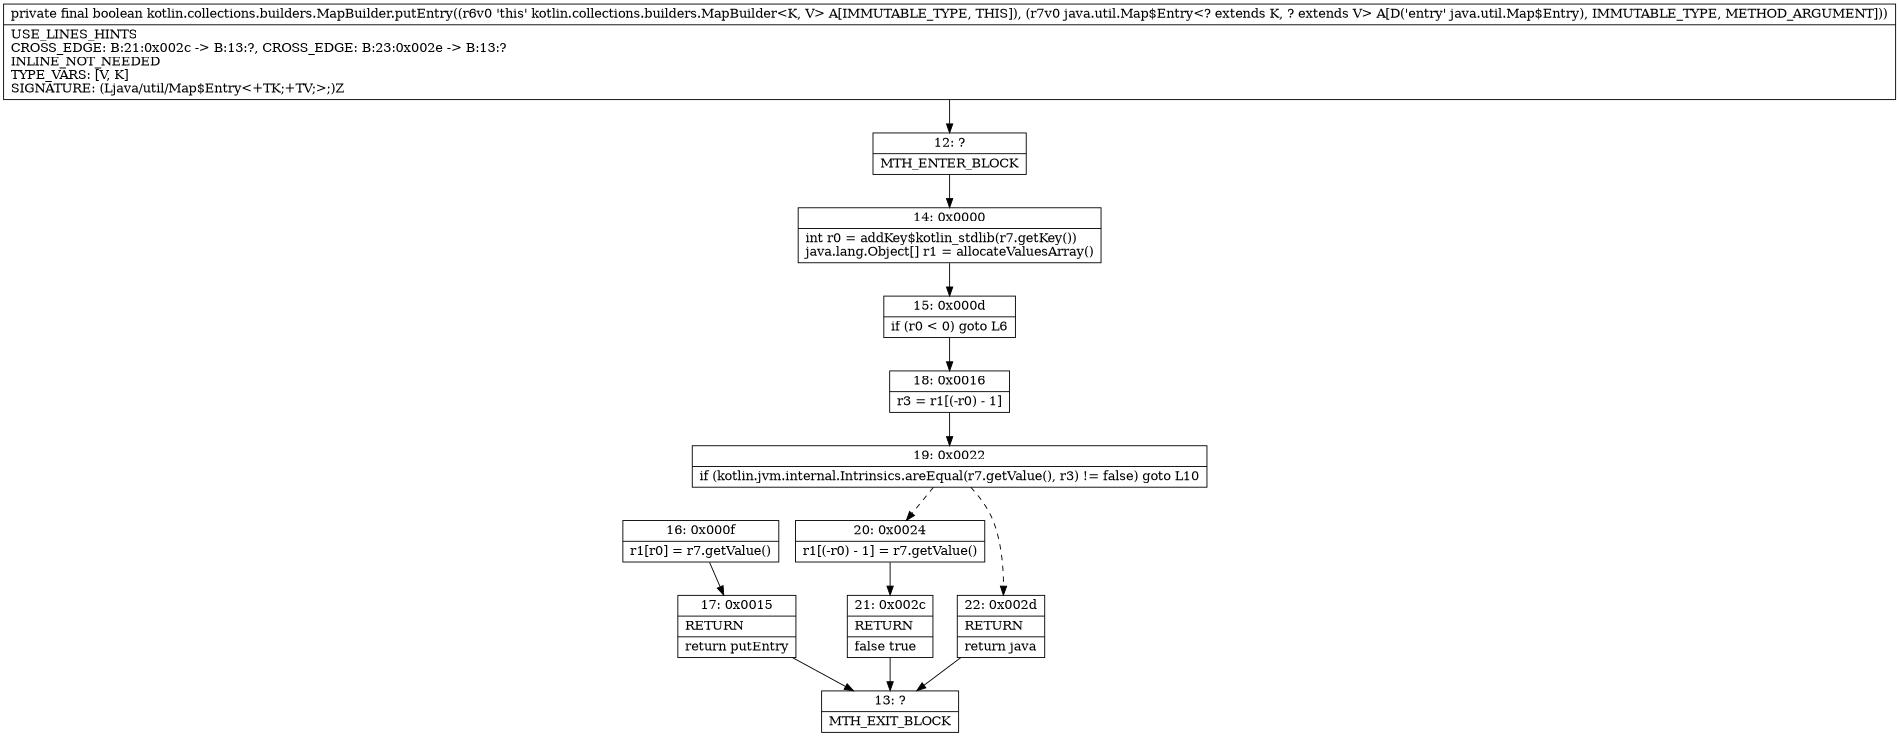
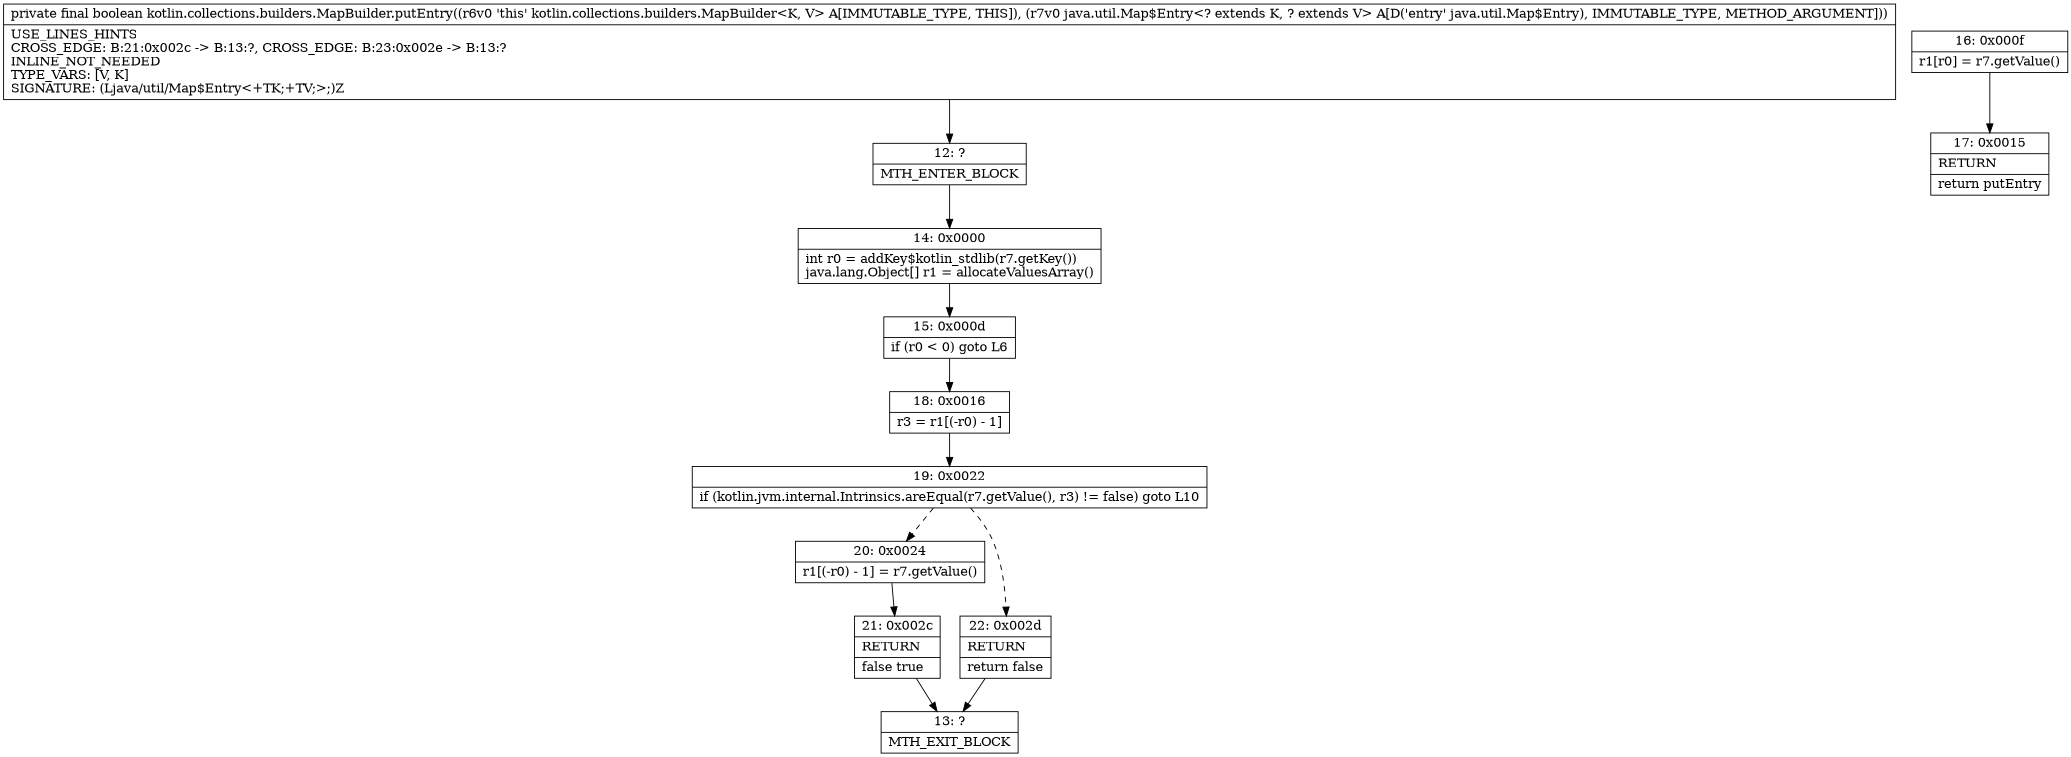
(1001, 647) -> (1005, 667)
(819, 672) -> none
